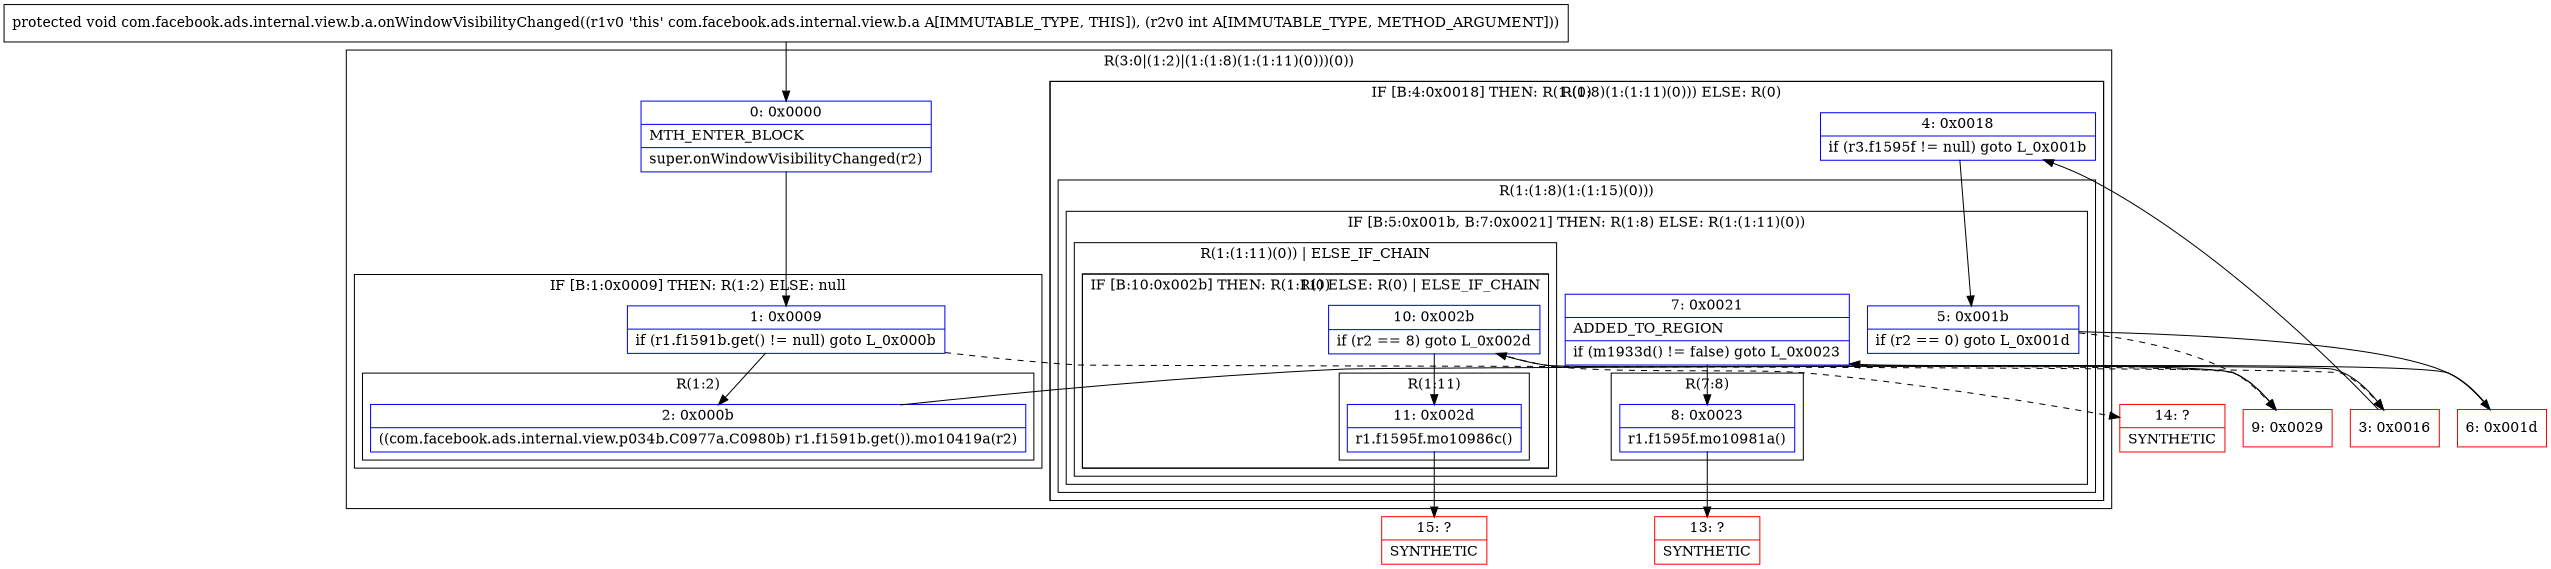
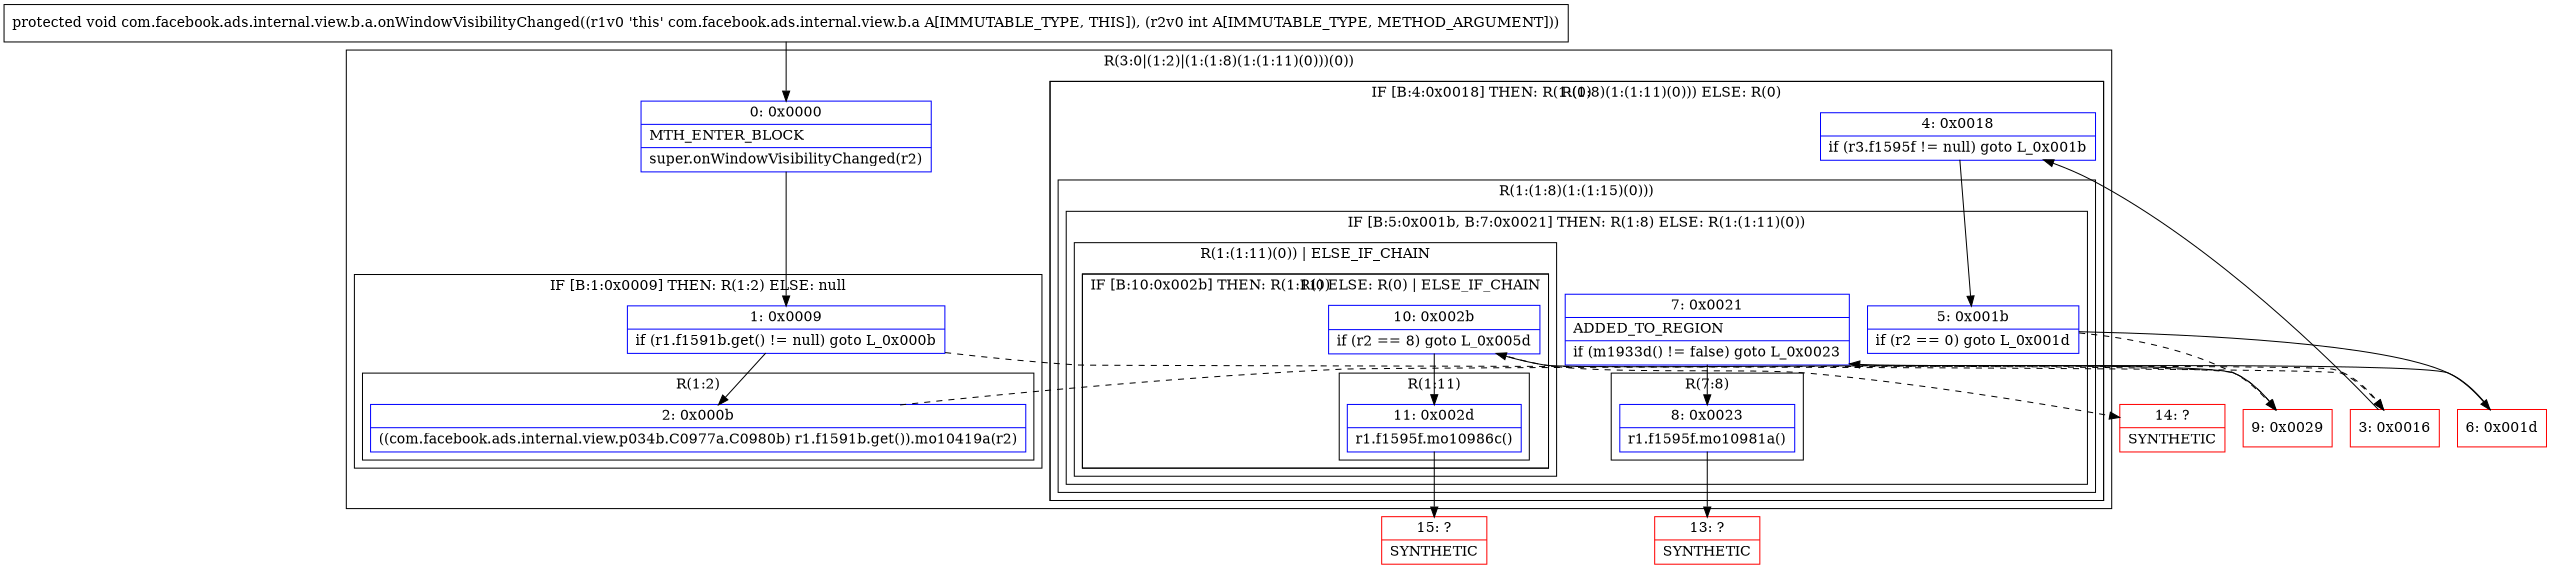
(1434, 341) -> (1434, 341)
(1271, 373) -> (1271, 373)
